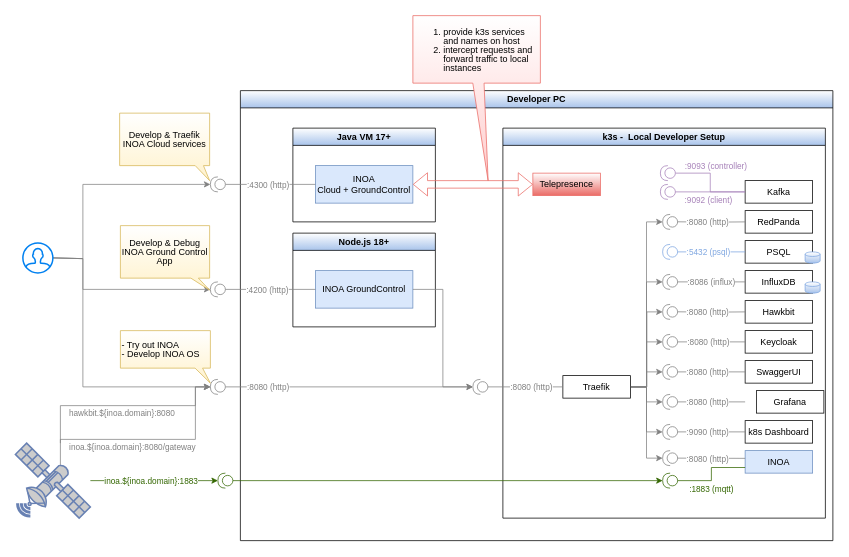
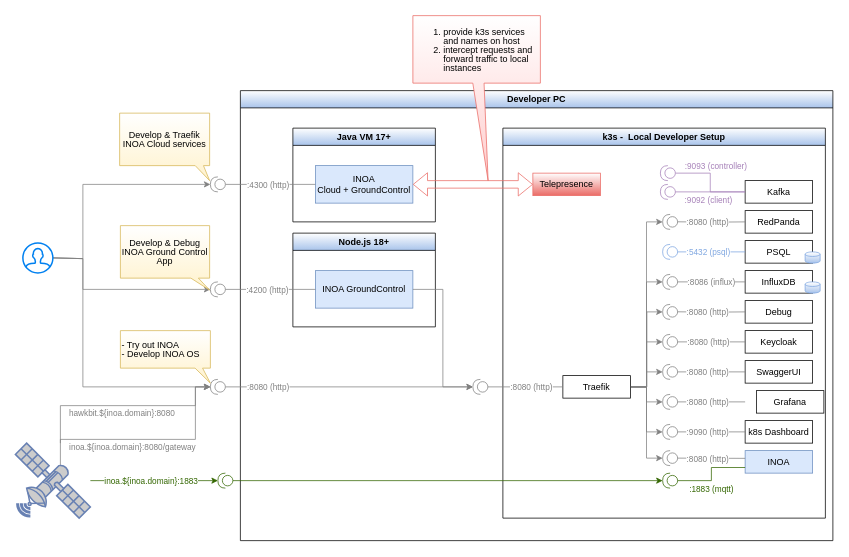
(779, 312) -> (779, 312)
